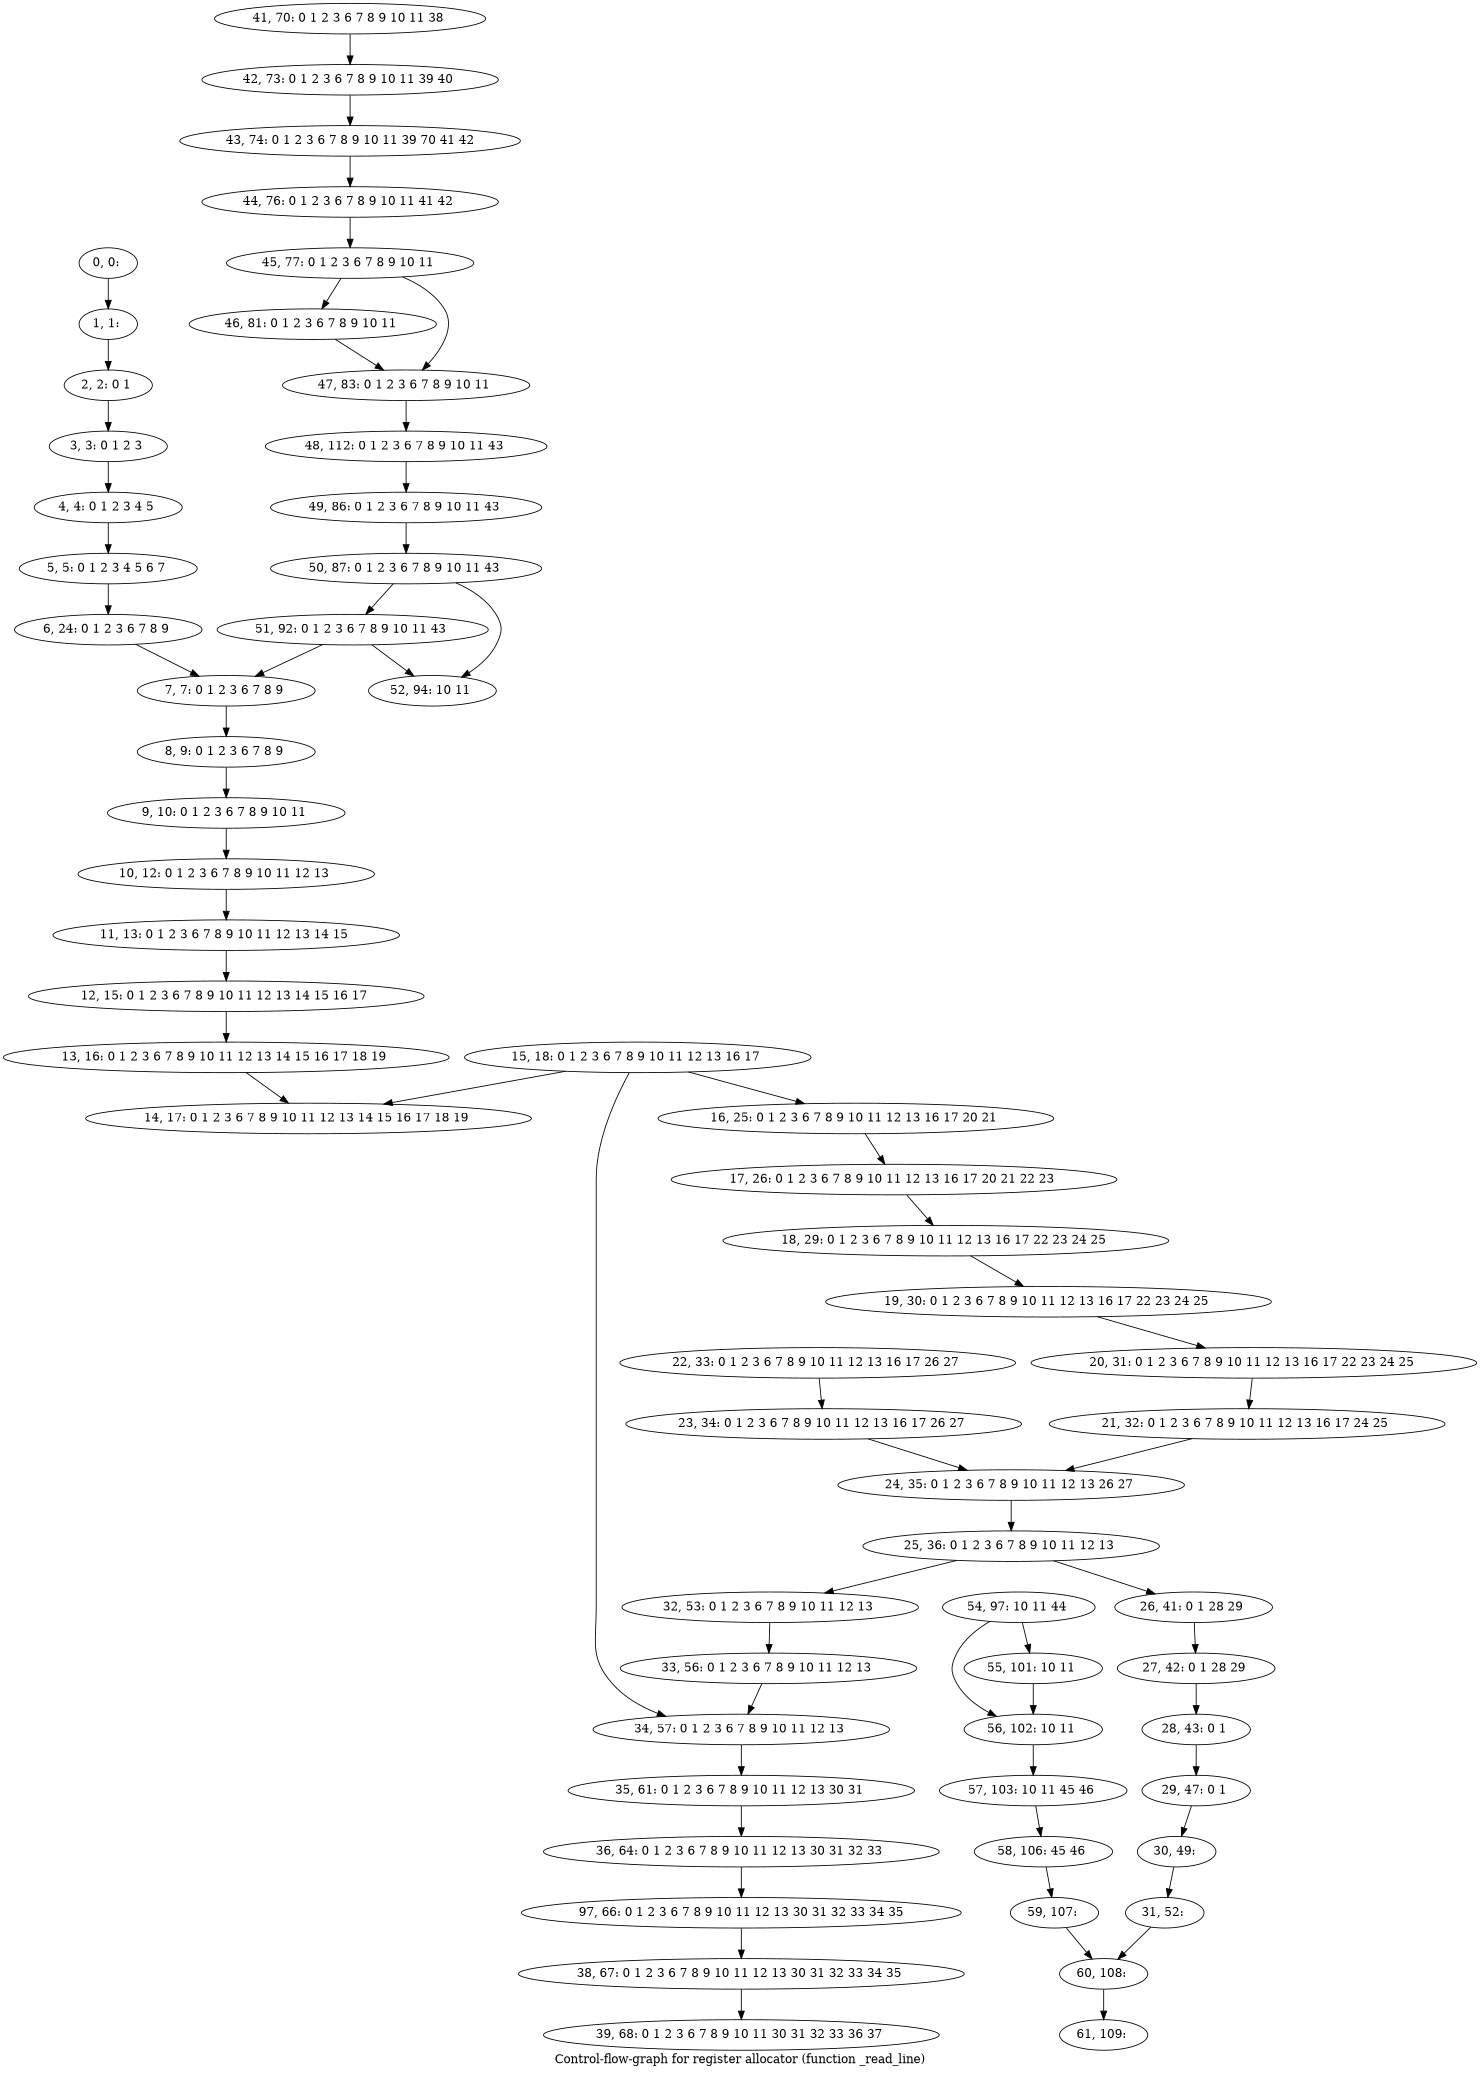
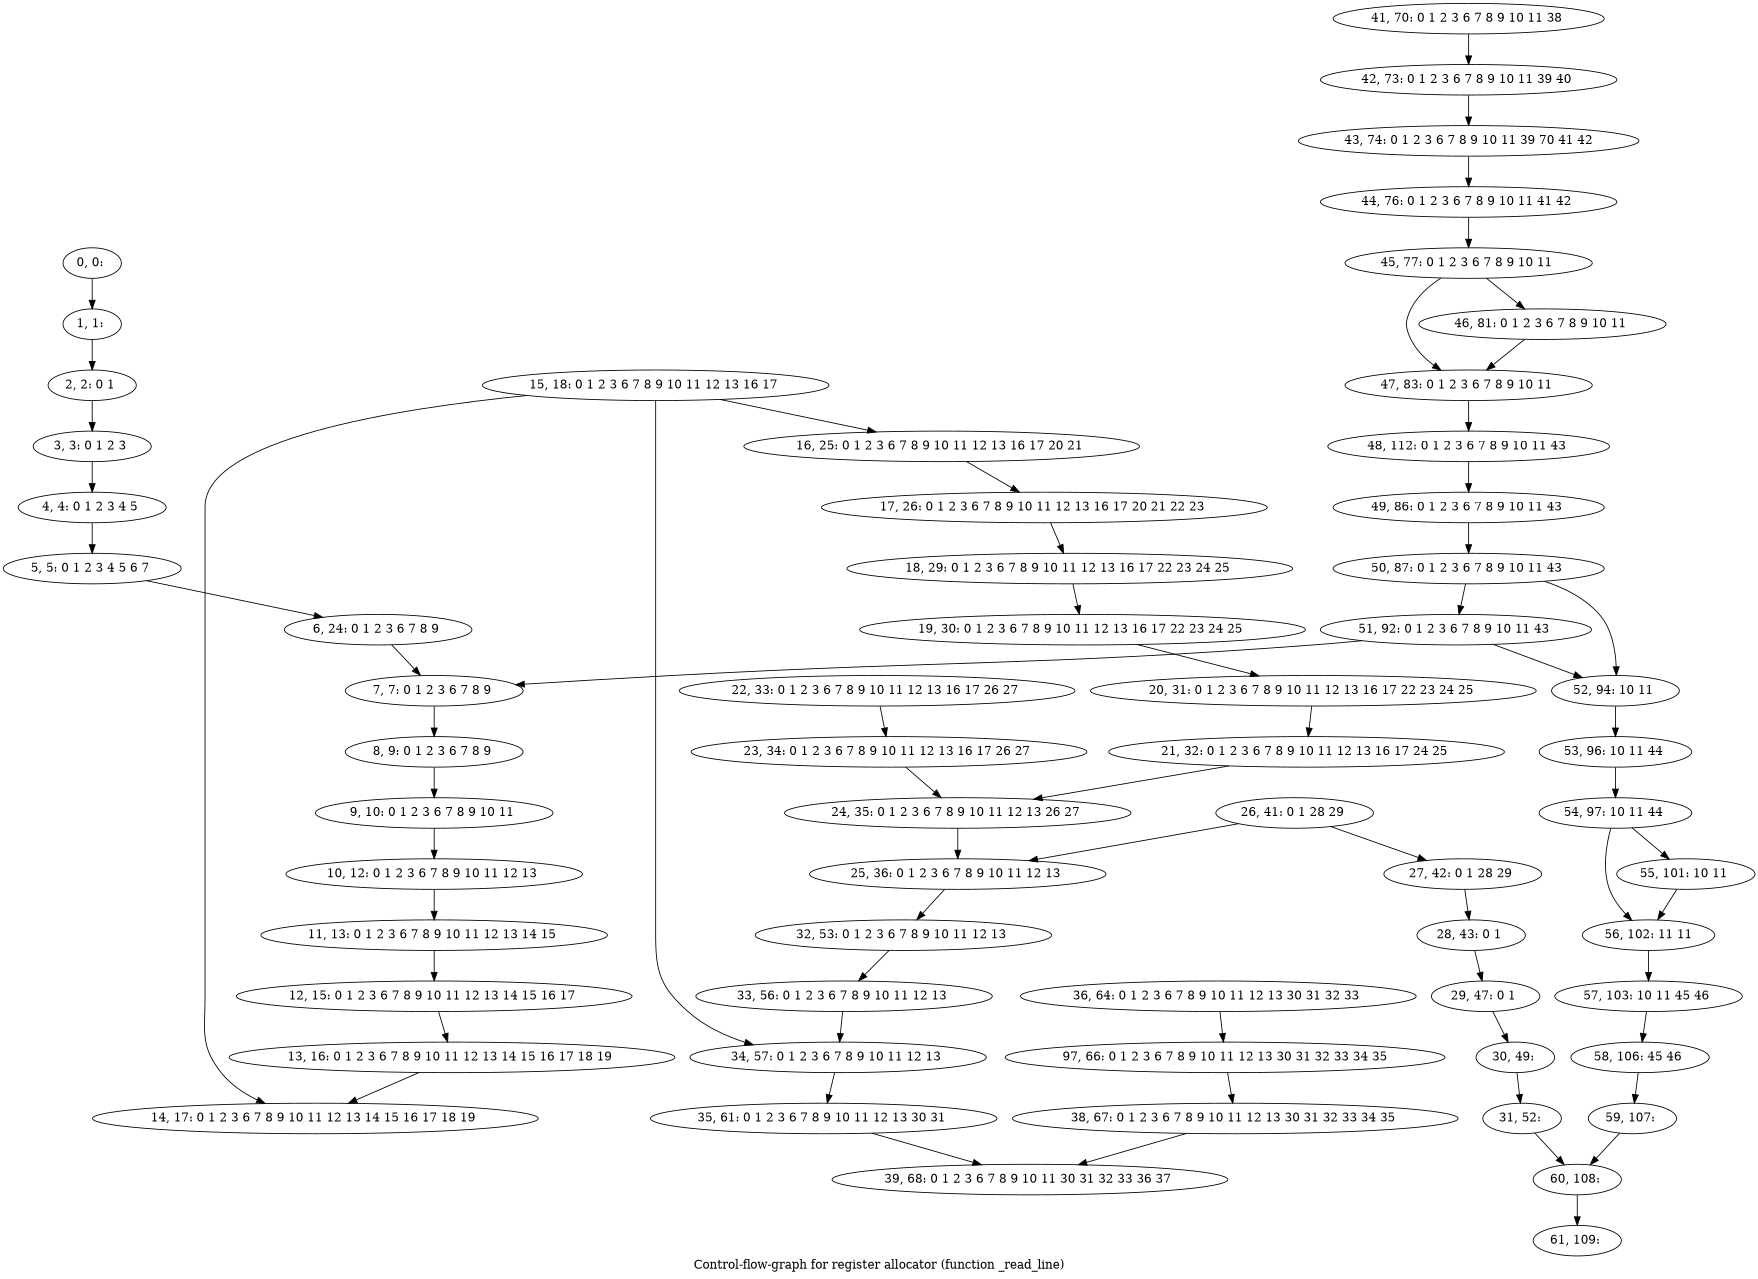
none -> (1615, 752)
(1100, 1576) -> (1138, 841)
(1033, 1729) -> (1649, 935)
(741, 1817) -> (922, 1148)
